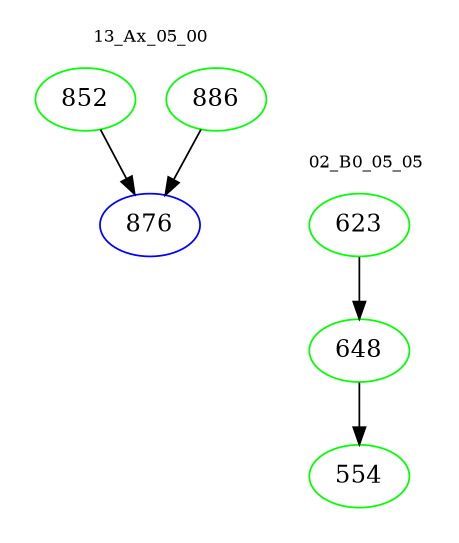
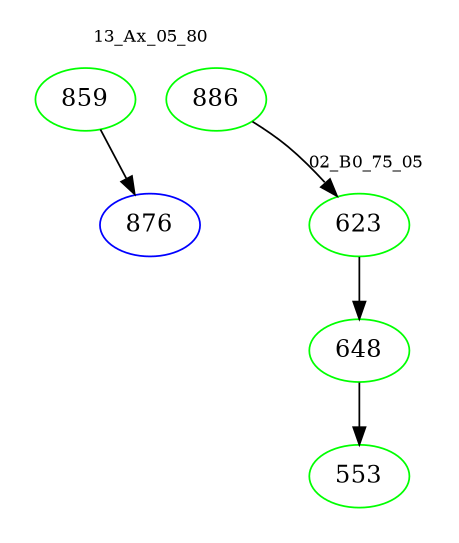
(151, 38) -> (151, 38)
(85, 99) -> (85, 99)
(187, 154) -> (307, 164)
(366, 163) -> (366, 163)
(359, 476) -> (359, 476)
